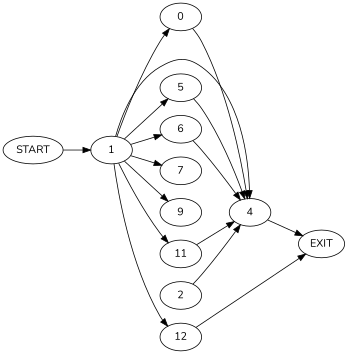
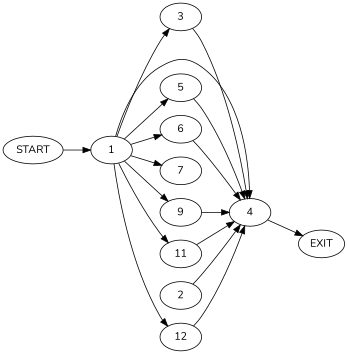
(181, 17) -> (181, 17)
none -> (212, 212)
(248, 293) -> (221, 282)
